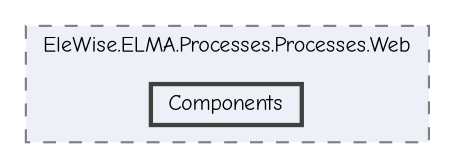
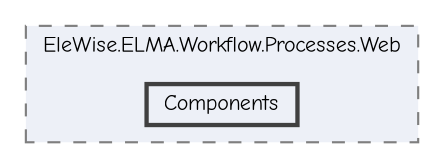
(227, 46) -> (222, 46)
